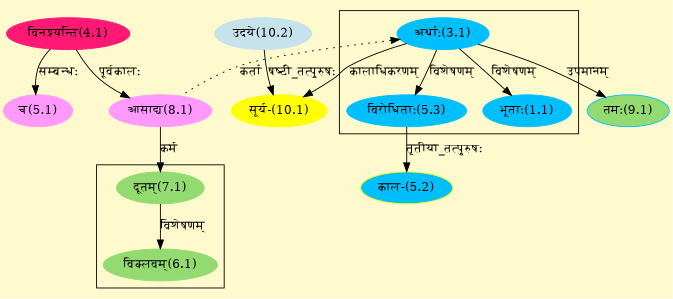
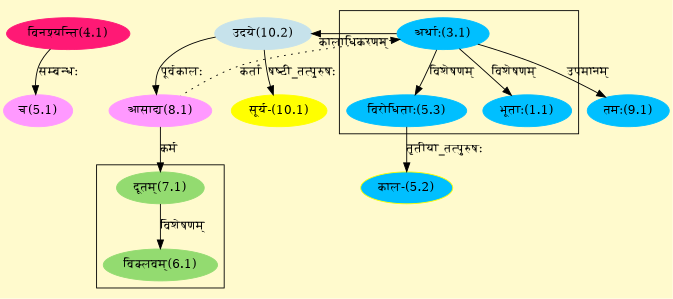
(356, 62) -> (359, 34)
(95, 75) -> (177, 52)
(628, 111) -> (628, 111)
